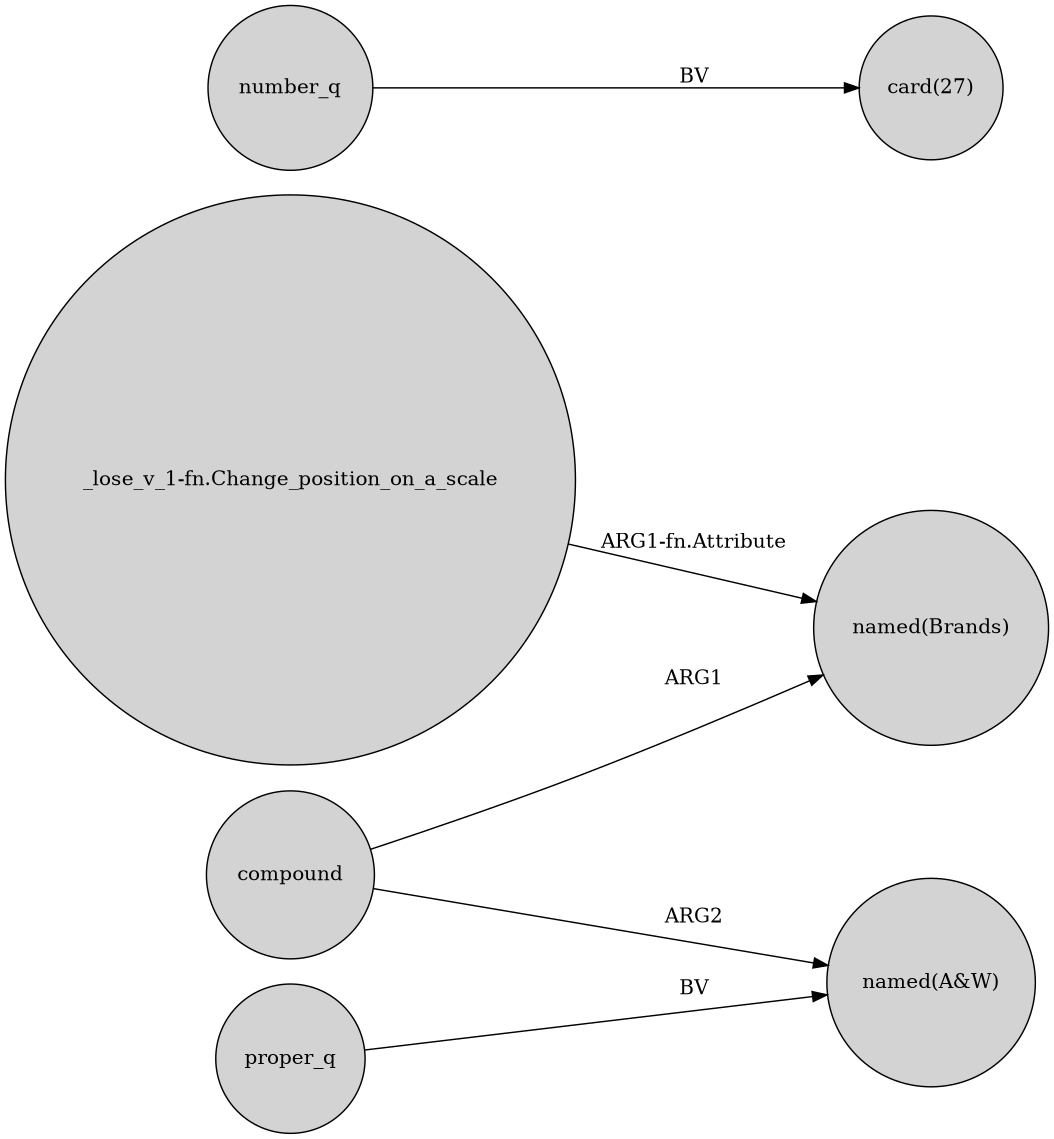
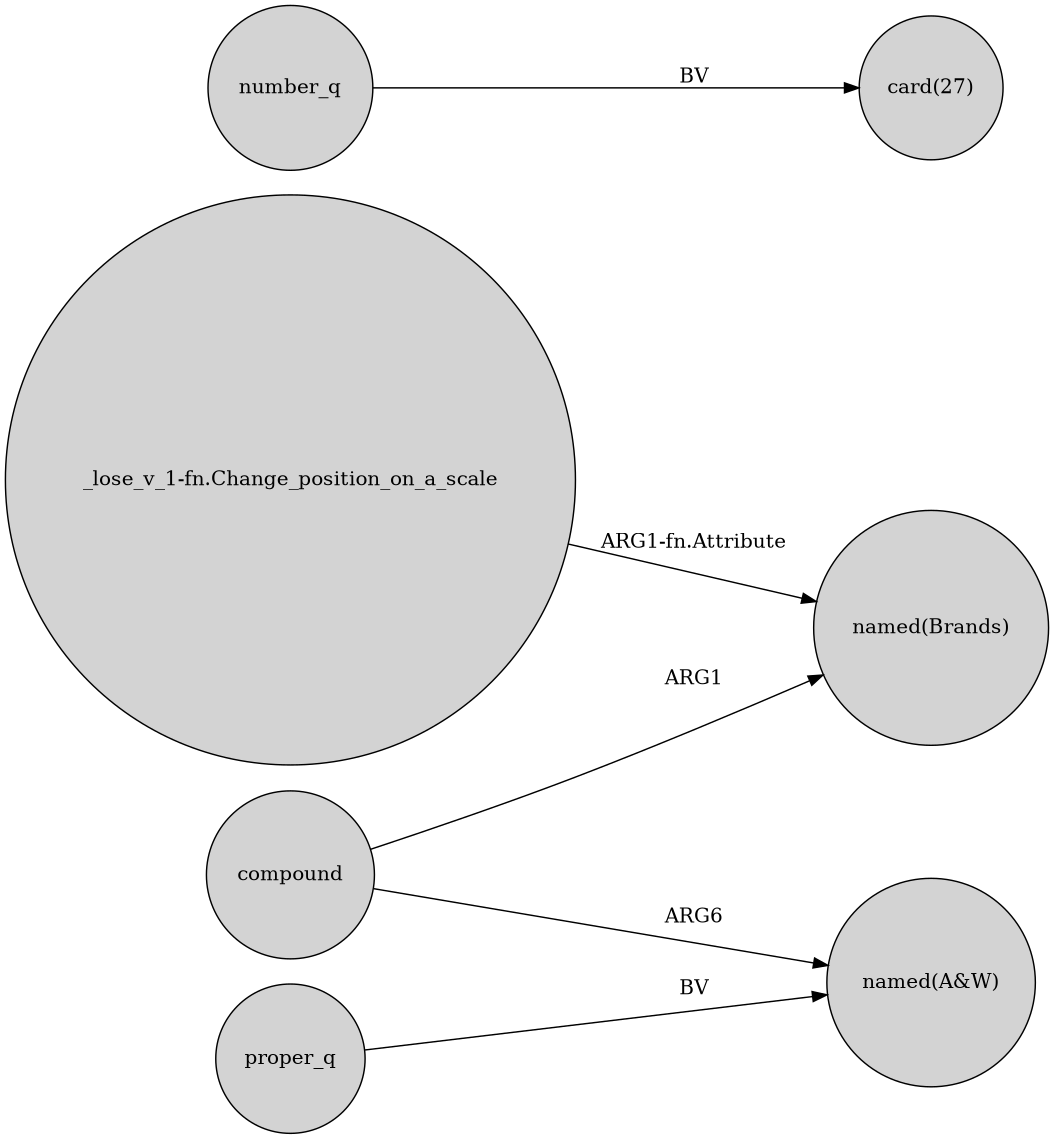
(694, 917) -> (694, 917)
